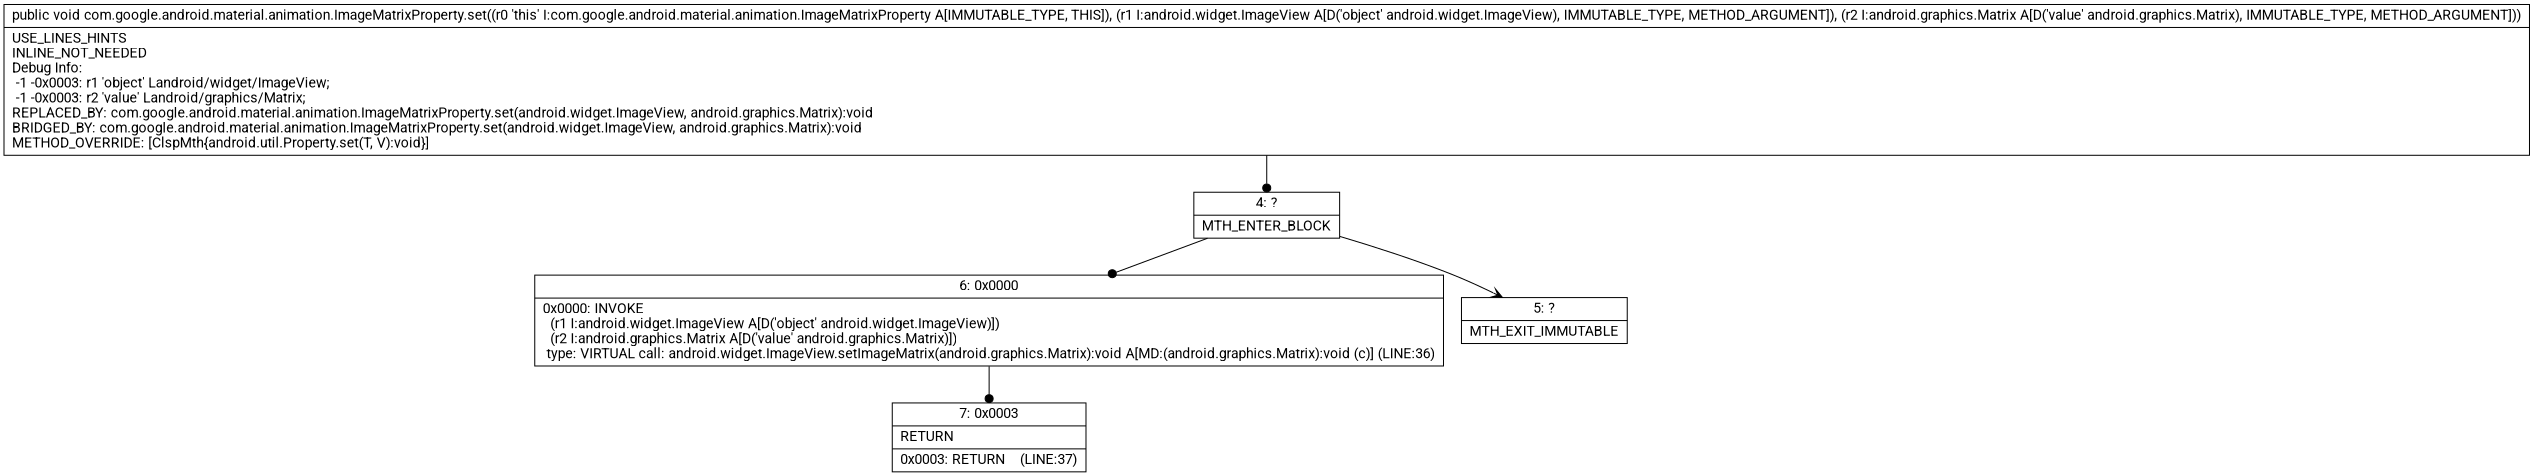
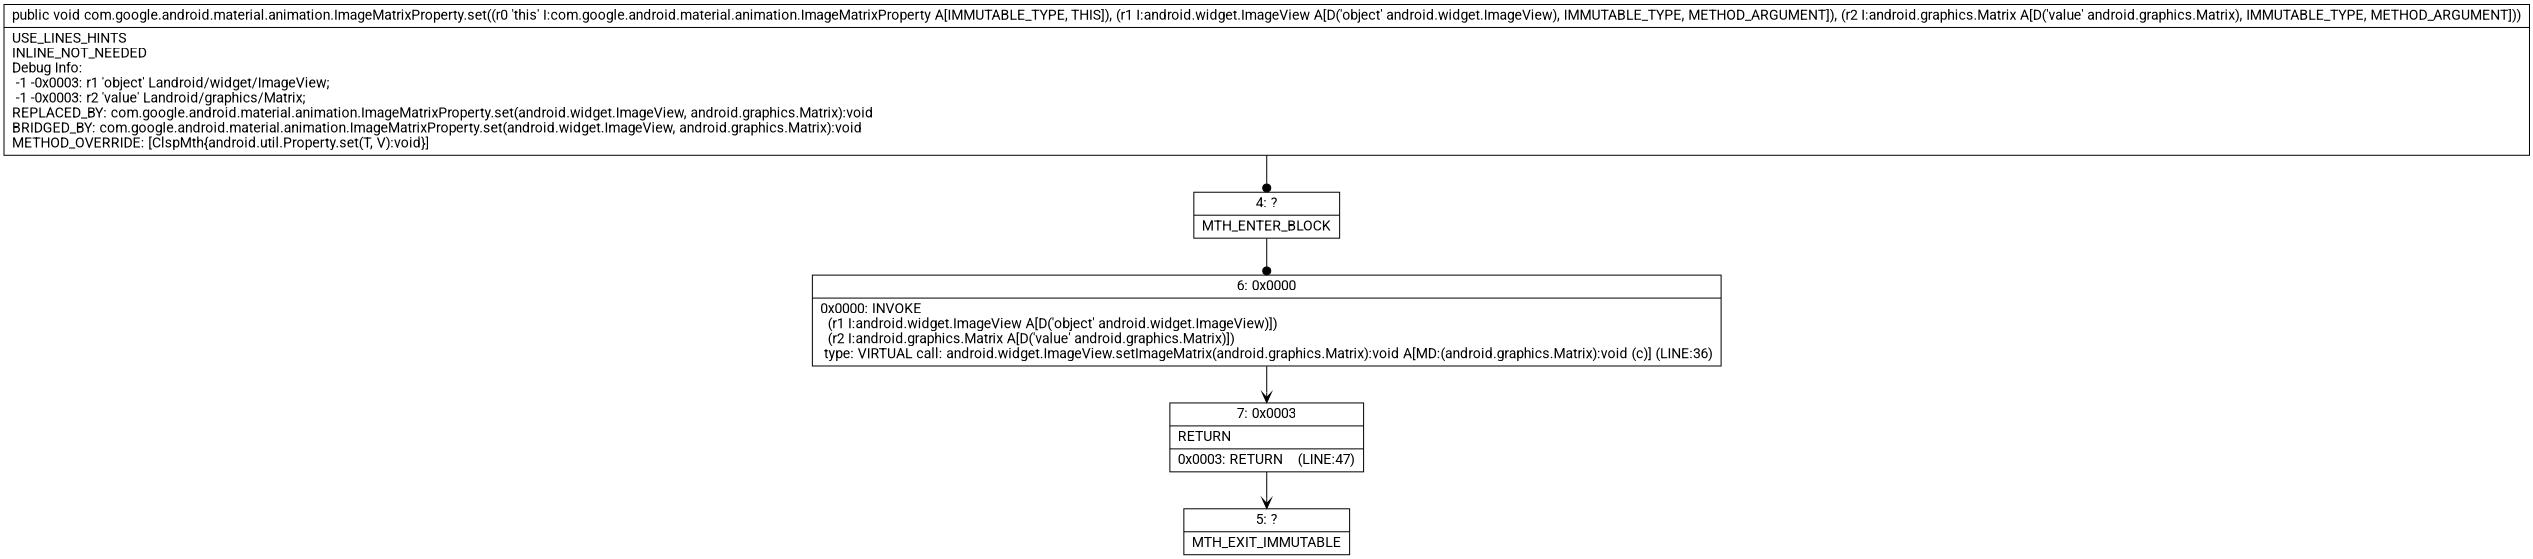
(1418, 262) -> (1267, 485)
(989, 380) -> (1267, 379)
(989, 460) -> (1267, 460)
